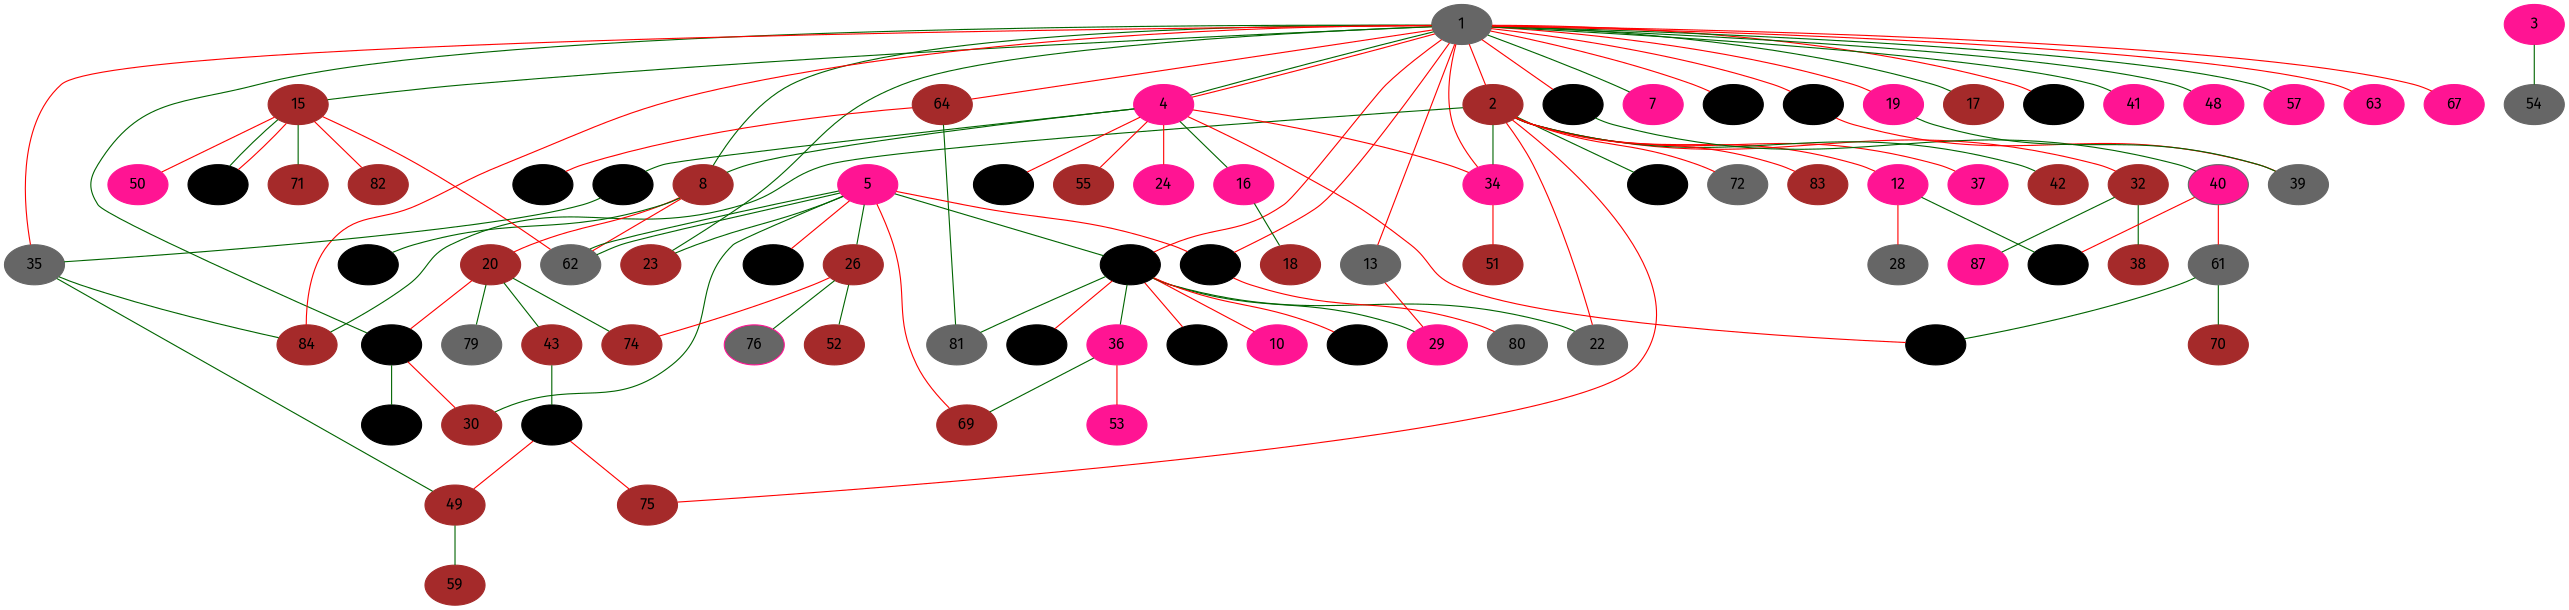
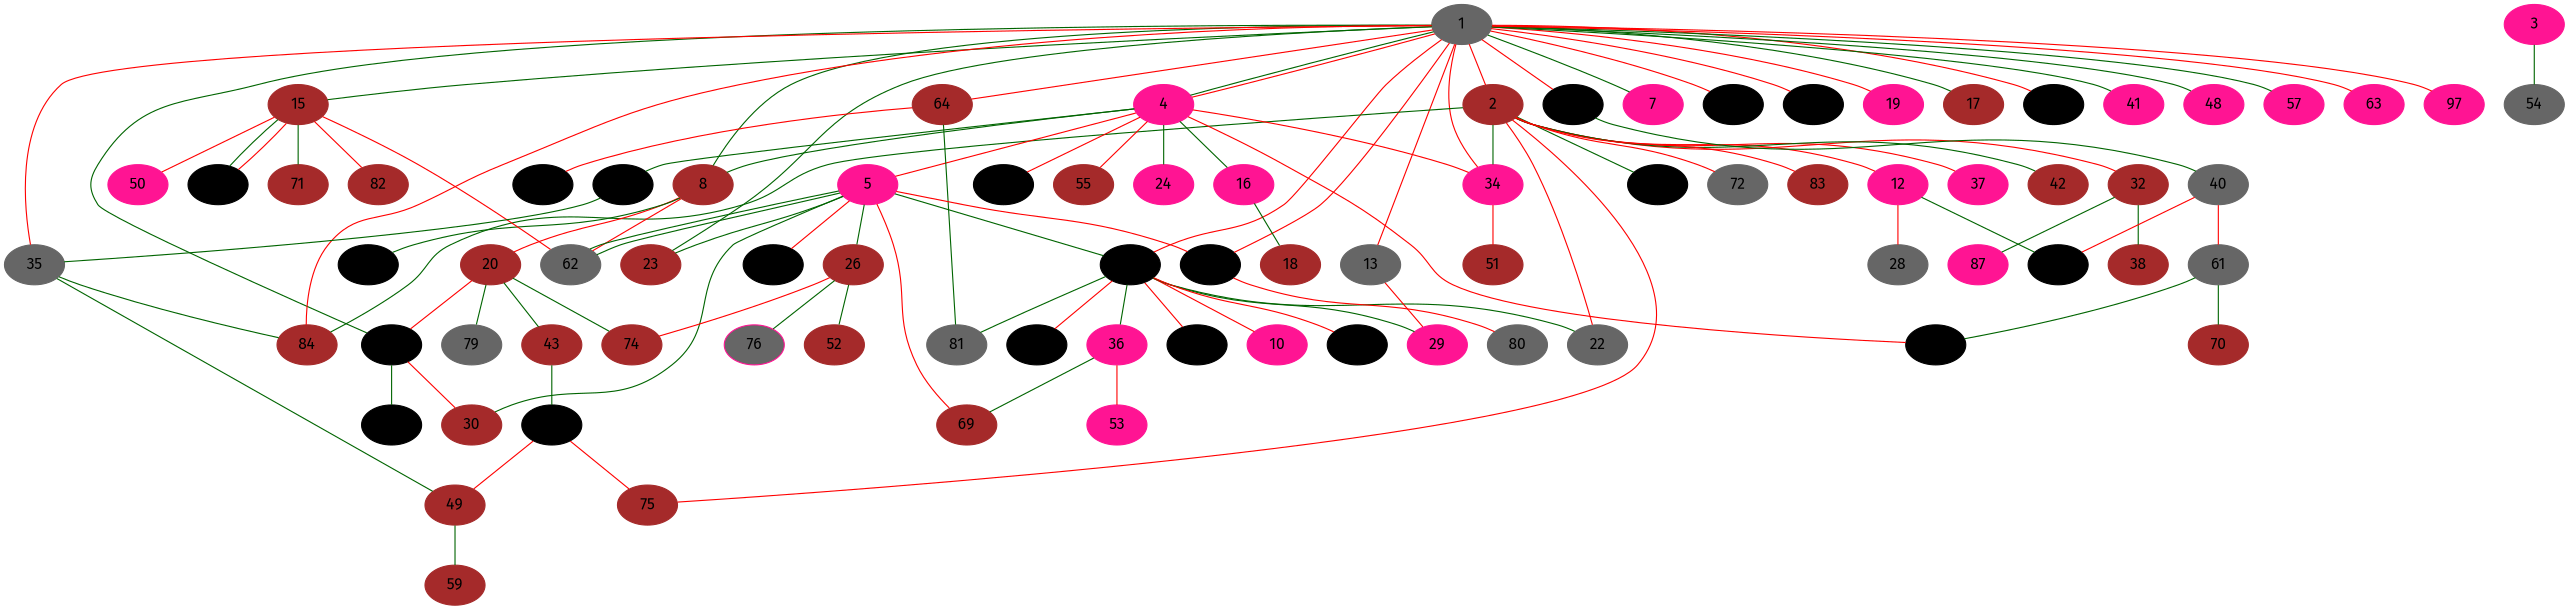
(2454, 105) -> (2454, 105)
(1164, 145) -> (1164, 145)
none -> (986, 153)
(2218, 185) -> (2218, 185)
(2298, 185) -> none
